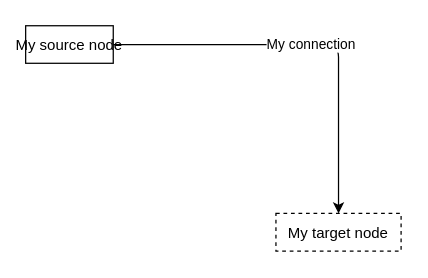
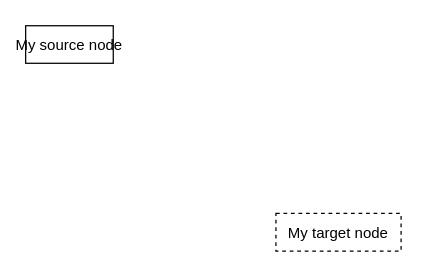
(301, 44) -> none
